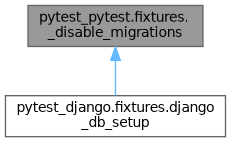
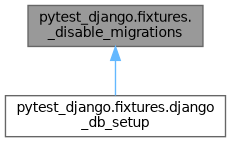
(115, 26) -> (115, 26)
